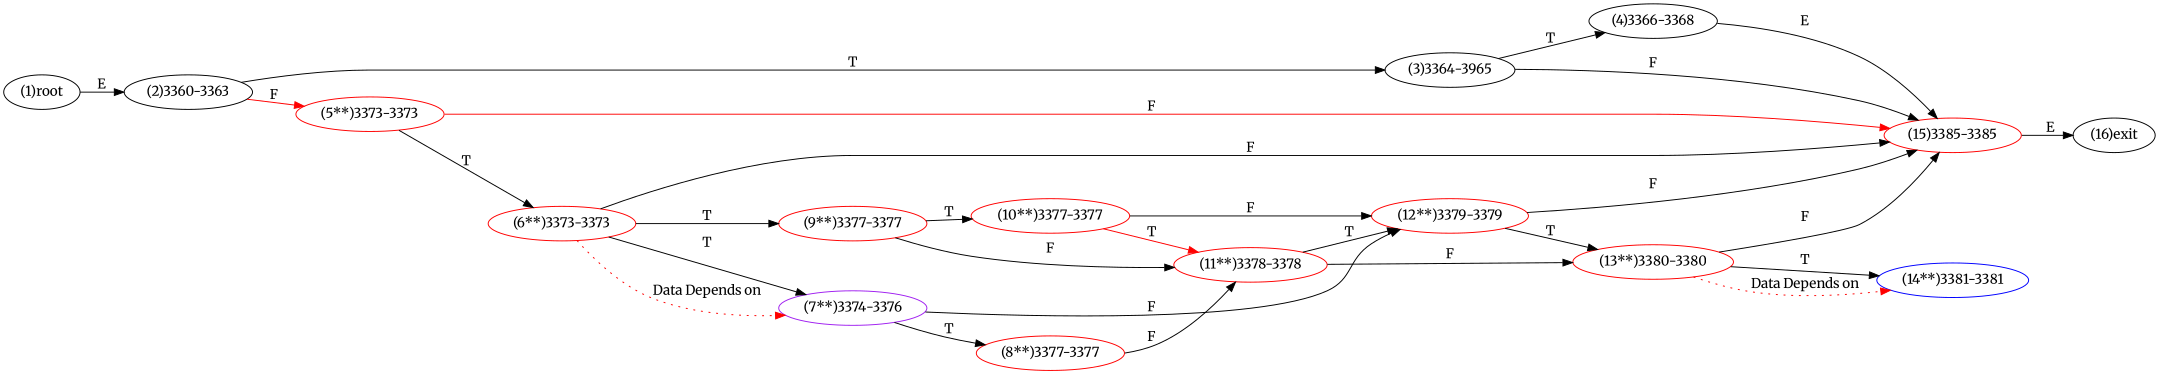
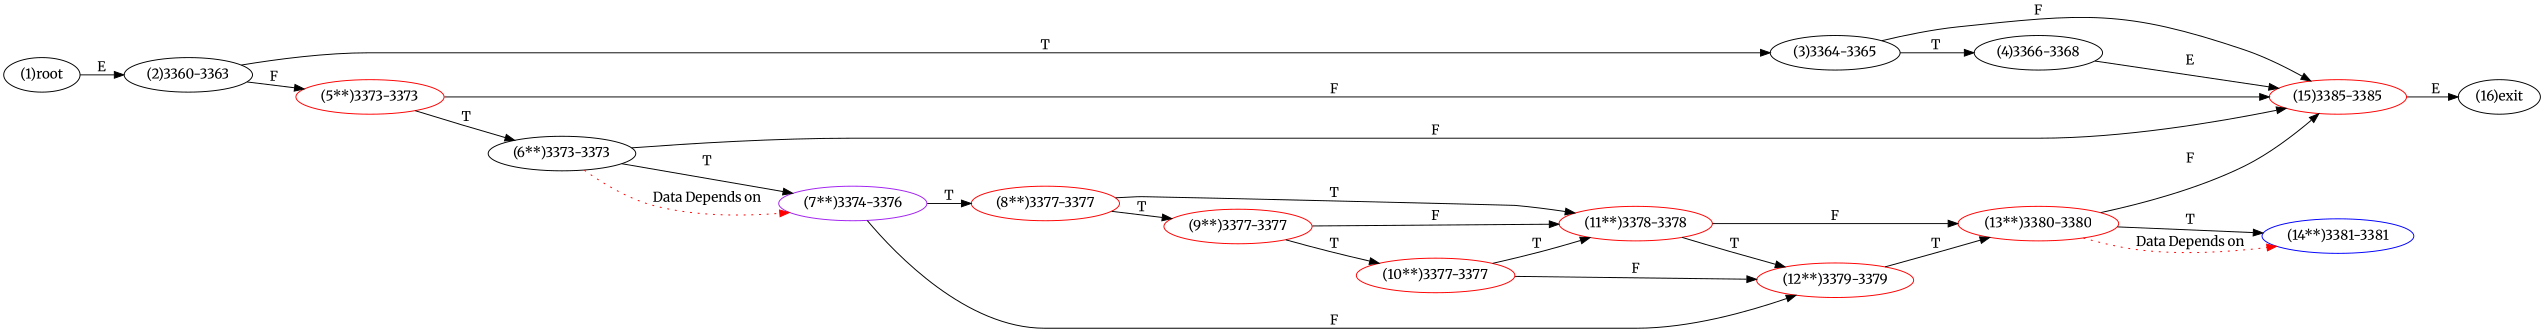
(1450, 70) -> (1835, 53)
(271, 102) -> (271, 85)
(1162, 114) -> (1352, 97)
(1719, 194) -> none
(562, 224) -> (562, 154)
(702, 224) -> (1137, 214)
(1146, 239) -> (1537, 253)
(1152, 337) -> (1334, 193)
